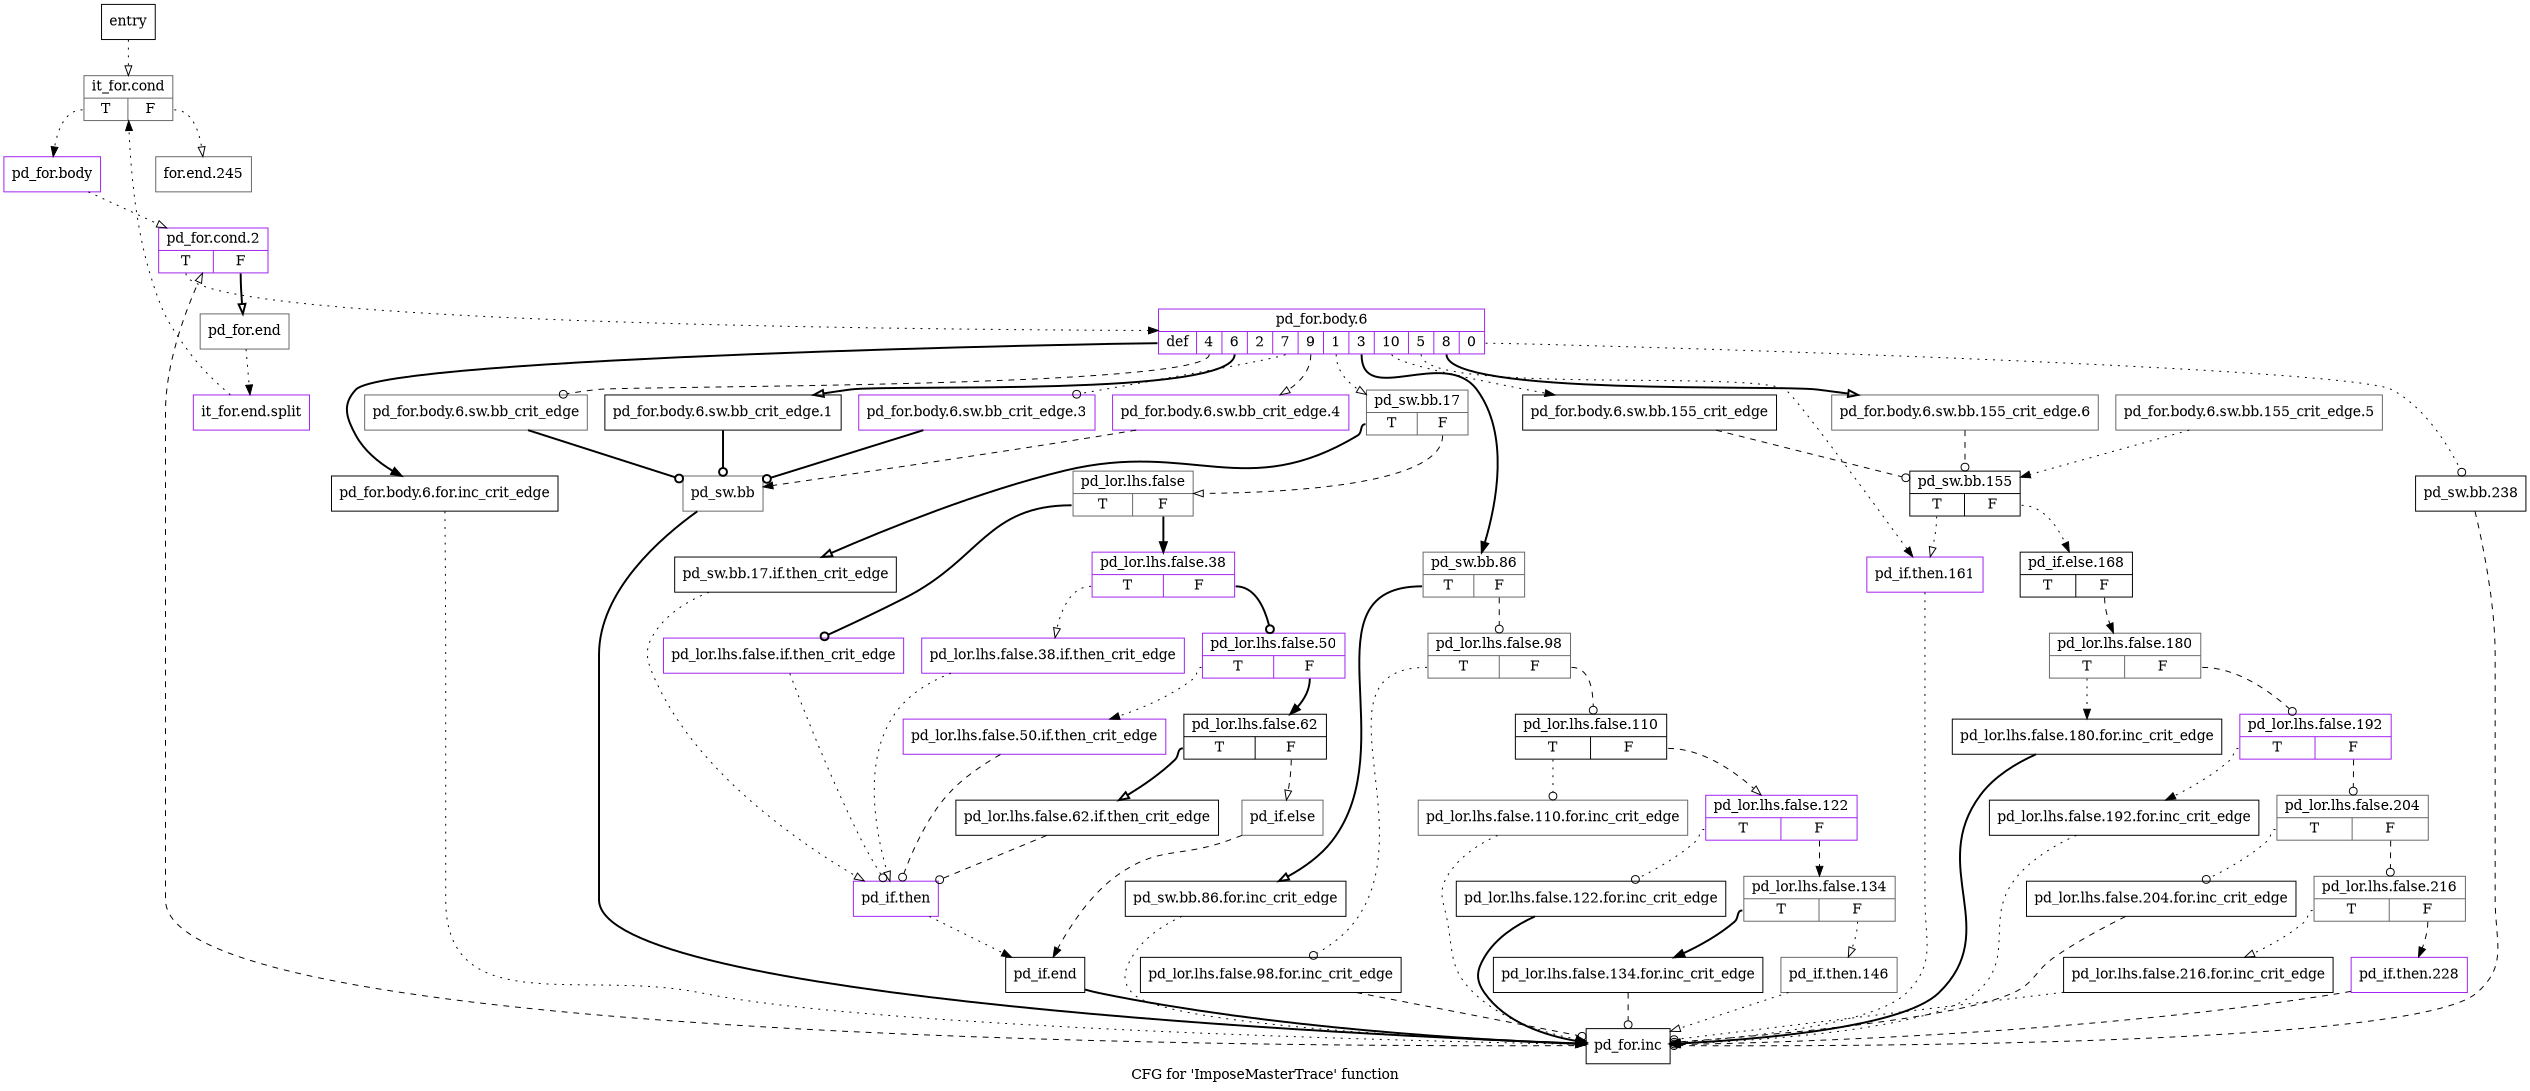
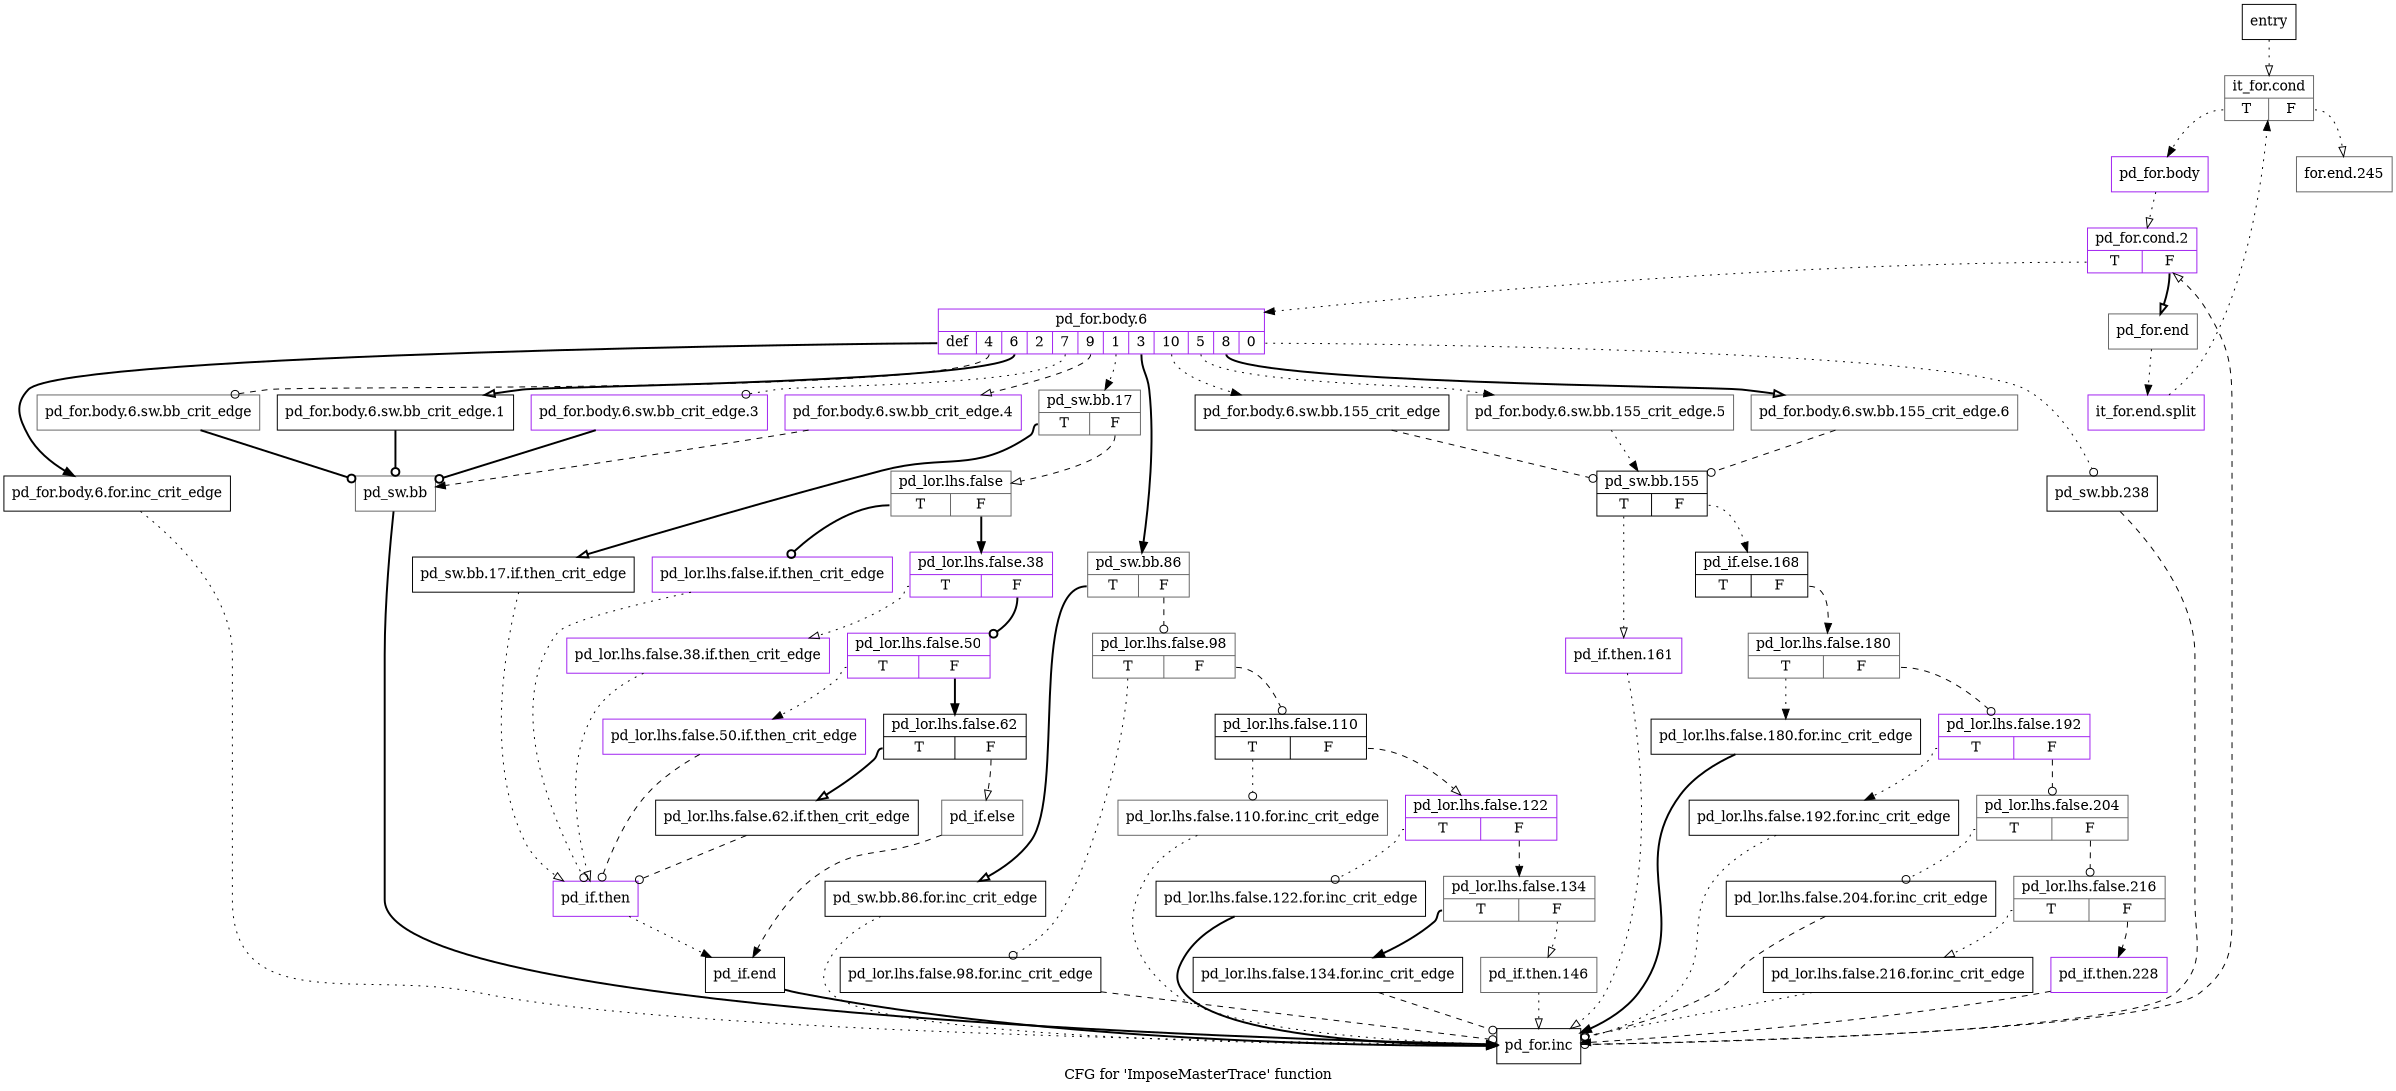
(1343, 375) -> (1114, 368)
(1701, 381) -> (1340, 383)
